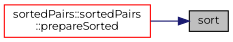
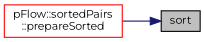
(77, 21) -> (63, 21)
